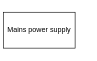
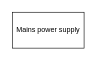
(39, 30) -> (48, 30)
